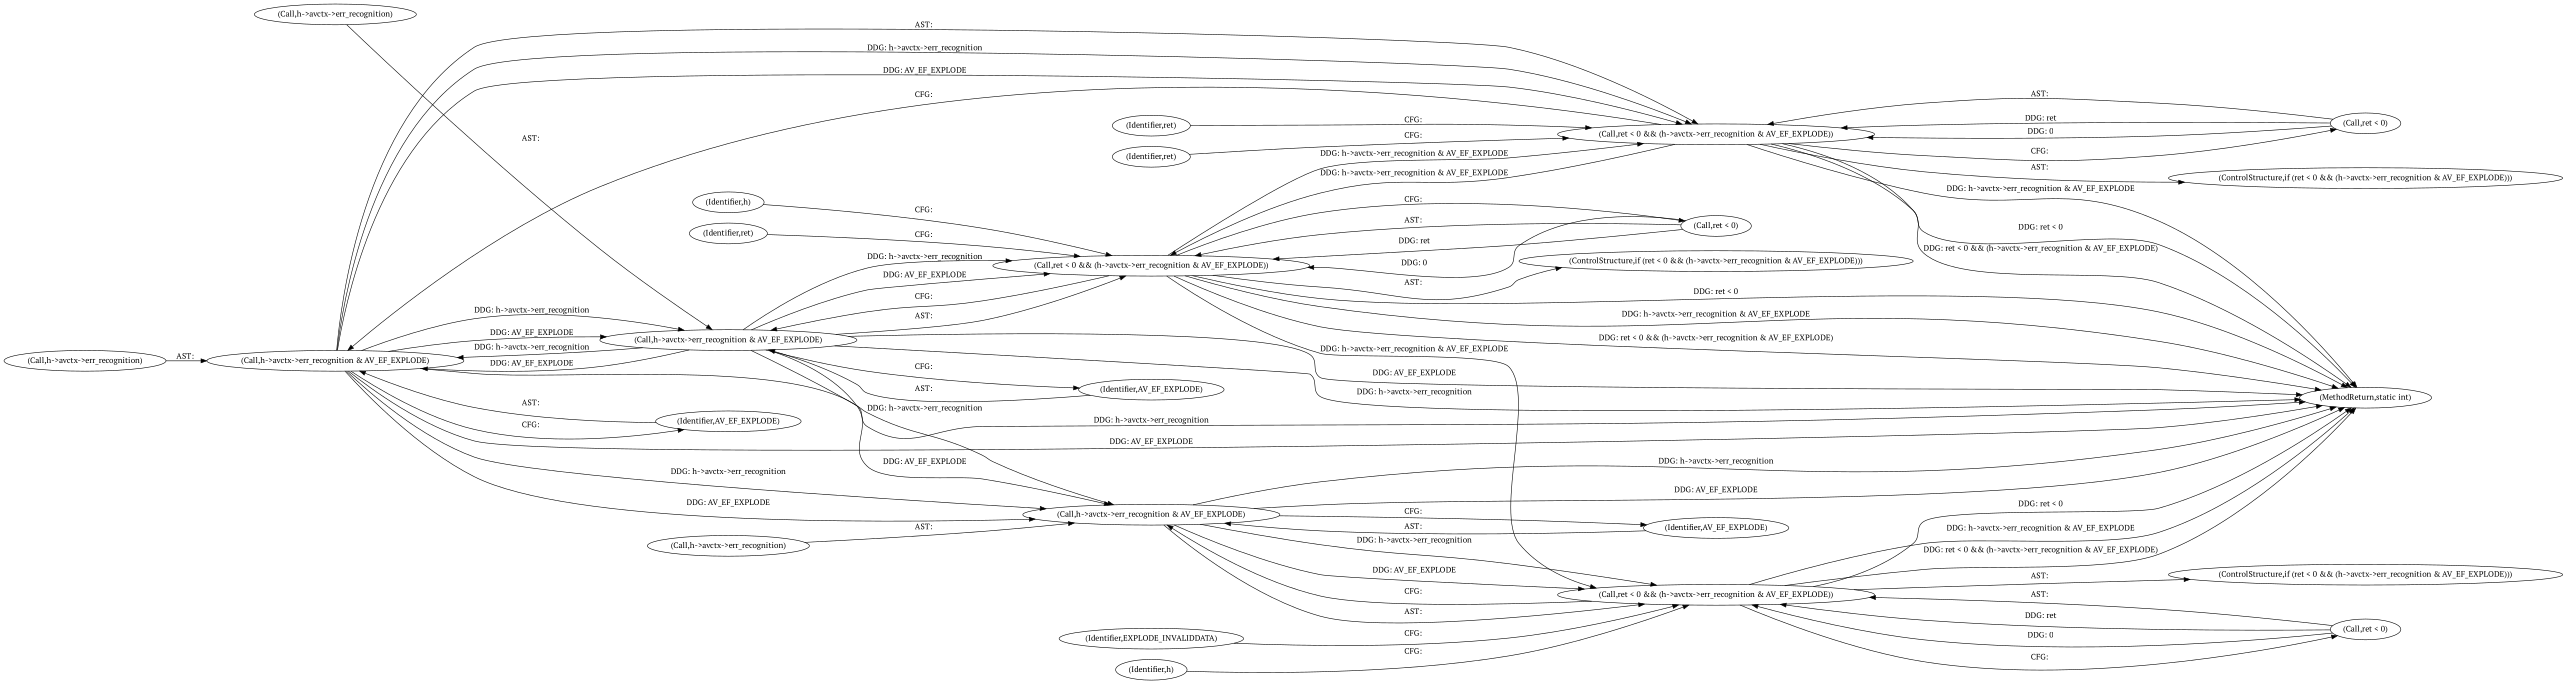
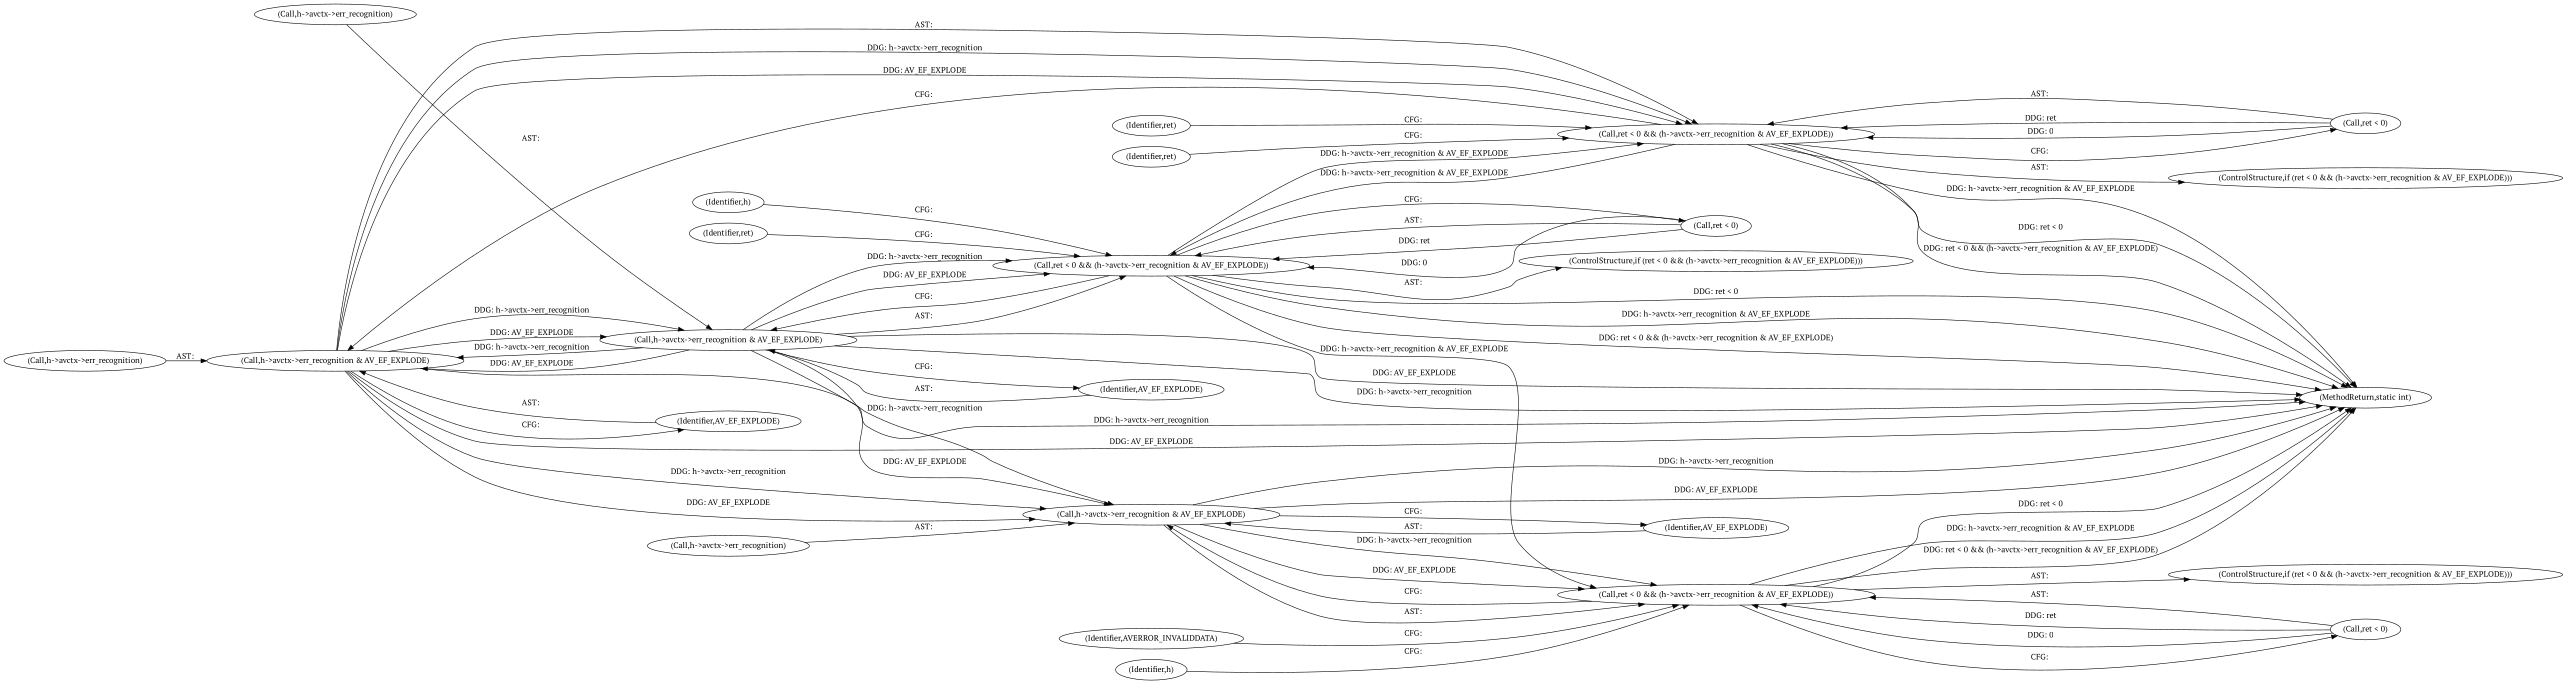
(1151, 639) -> (1151, 639)
